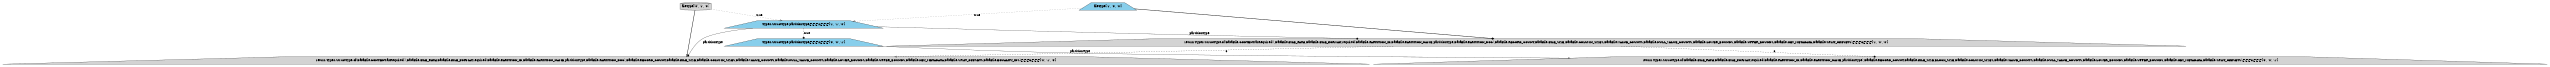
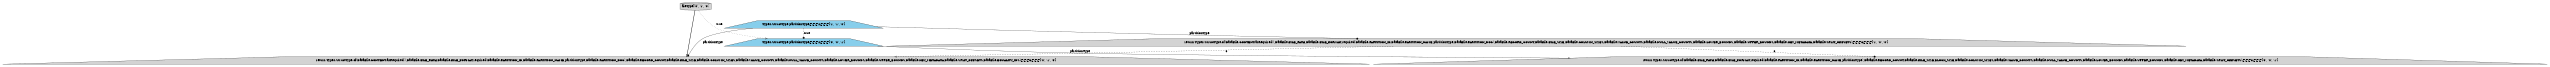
(1108, 6) -> none
(746, 15) -> (730, 33)
